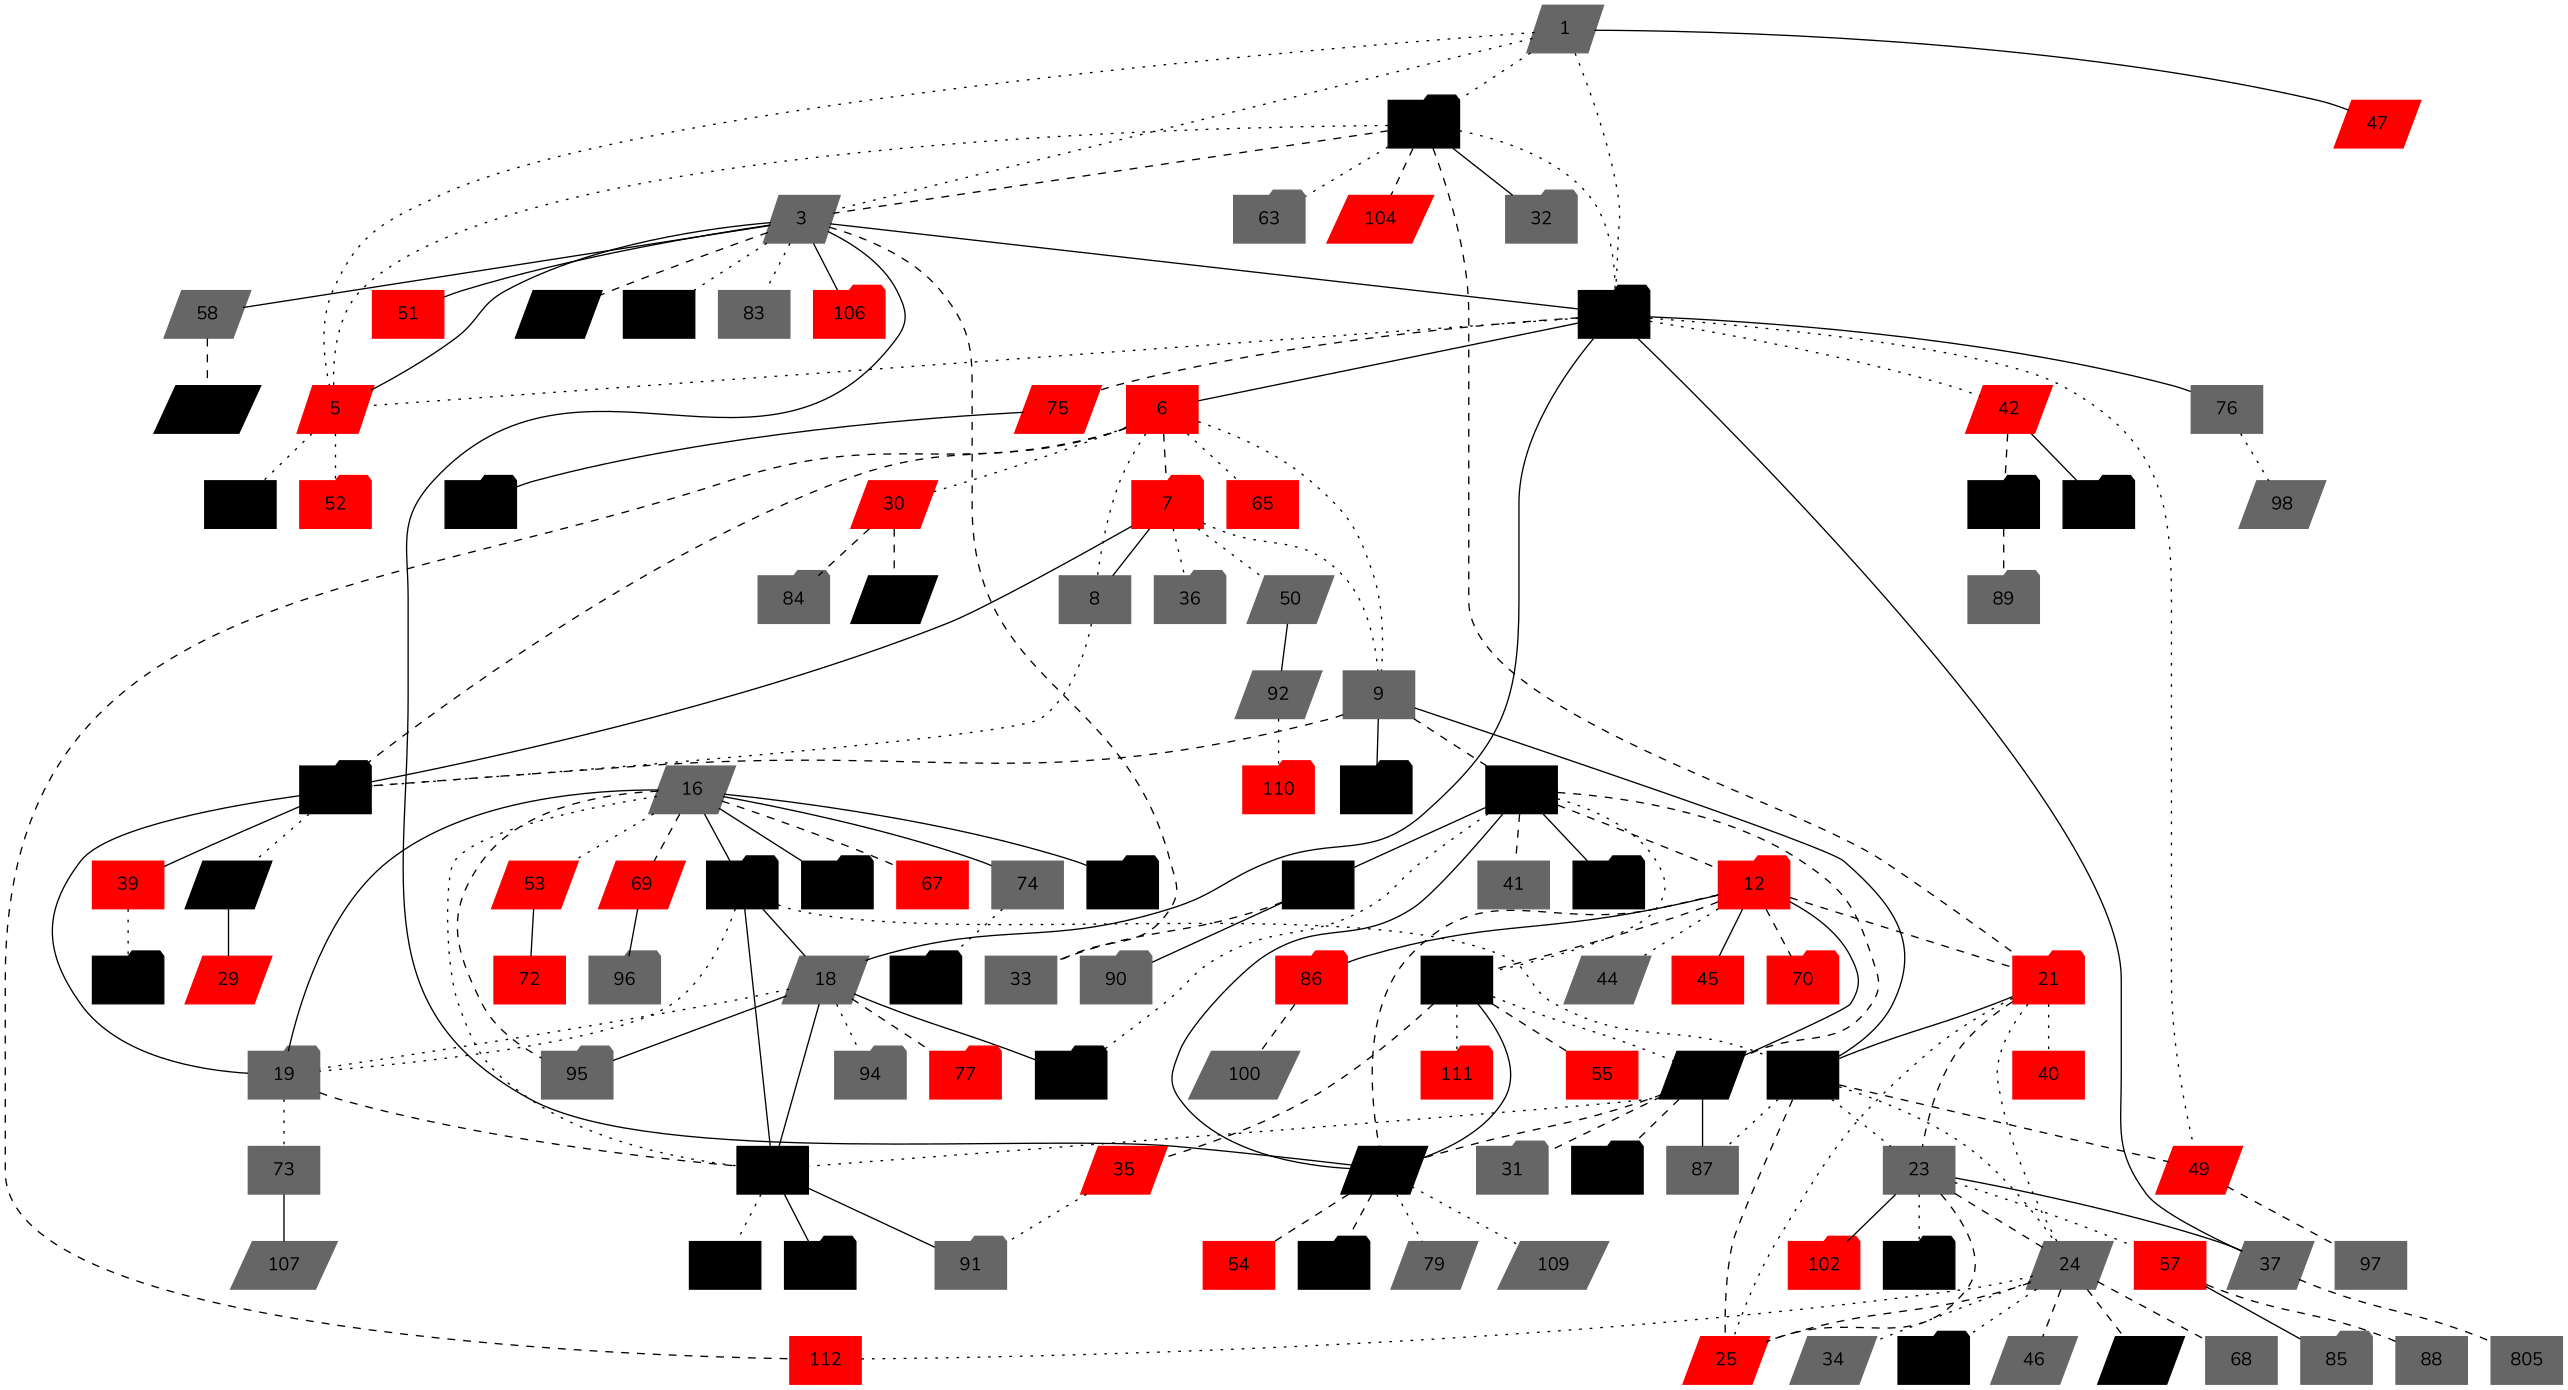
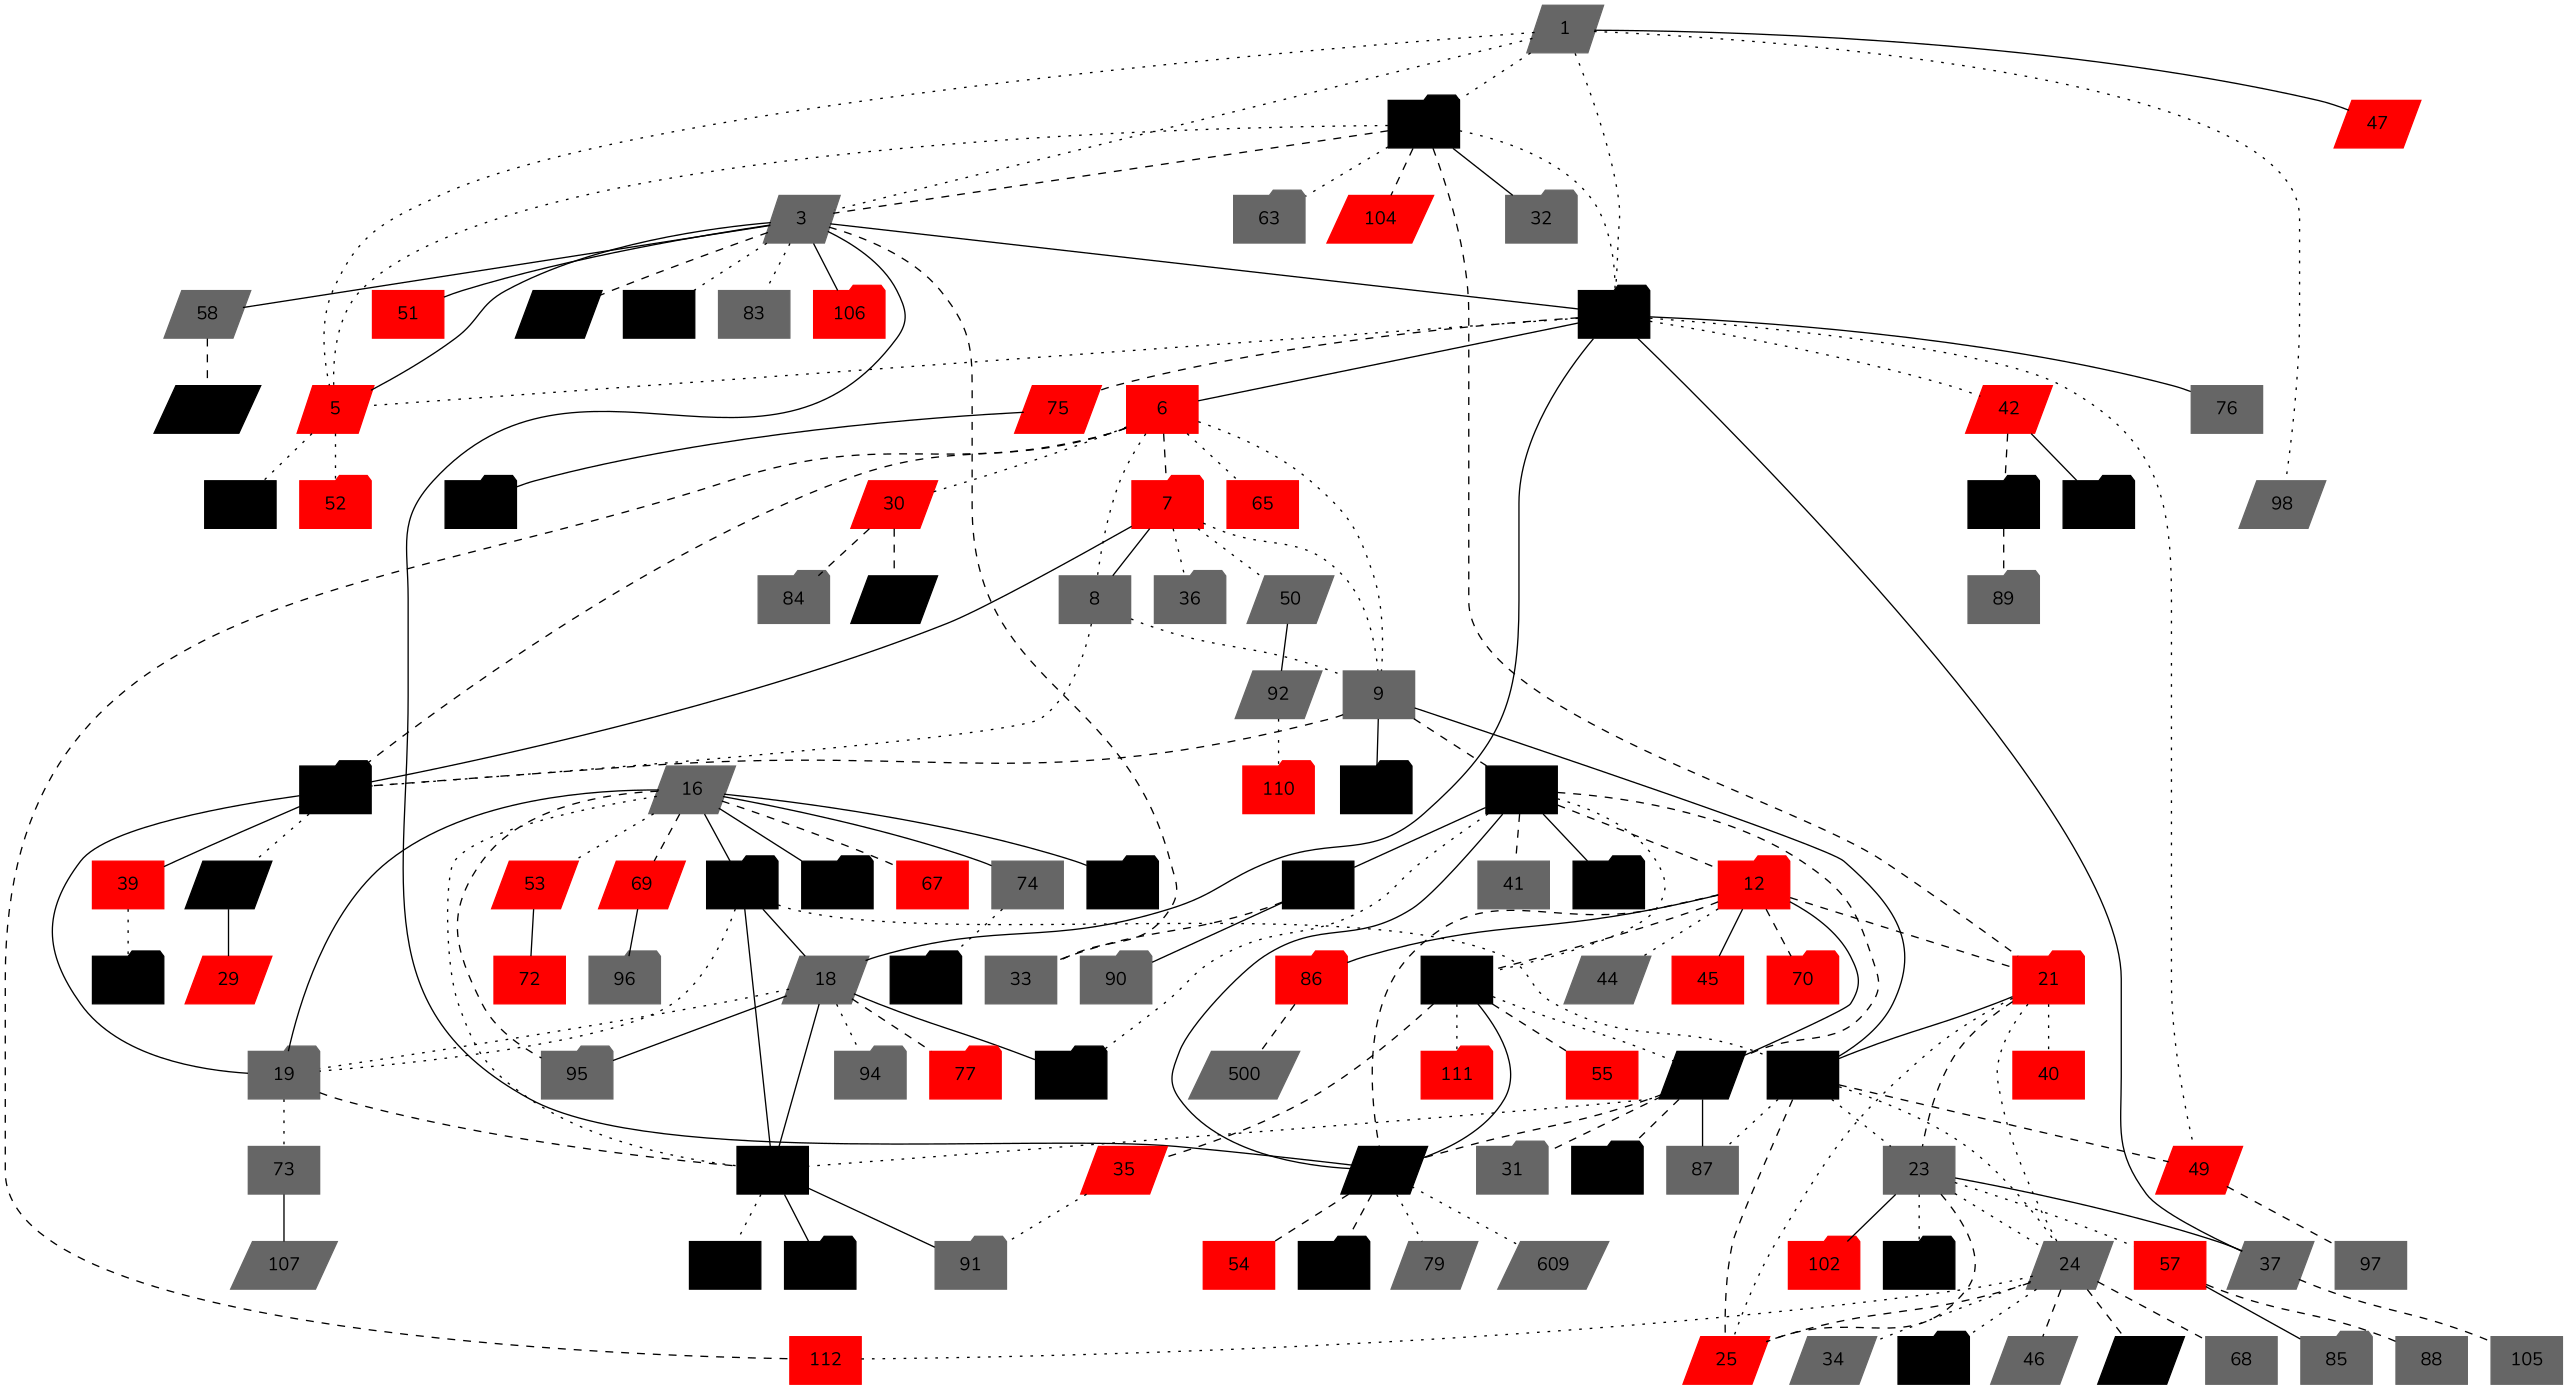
(2255, 457) -> (2100, 93)
none -> (1237, 647)
(1244, 1075) -> (1244, 1075)
(1999, 1220) -> (1999, 1220)
(1553, 1265) -> (1553, 1265)
(2527, 1360) -> (2527, 1360)
